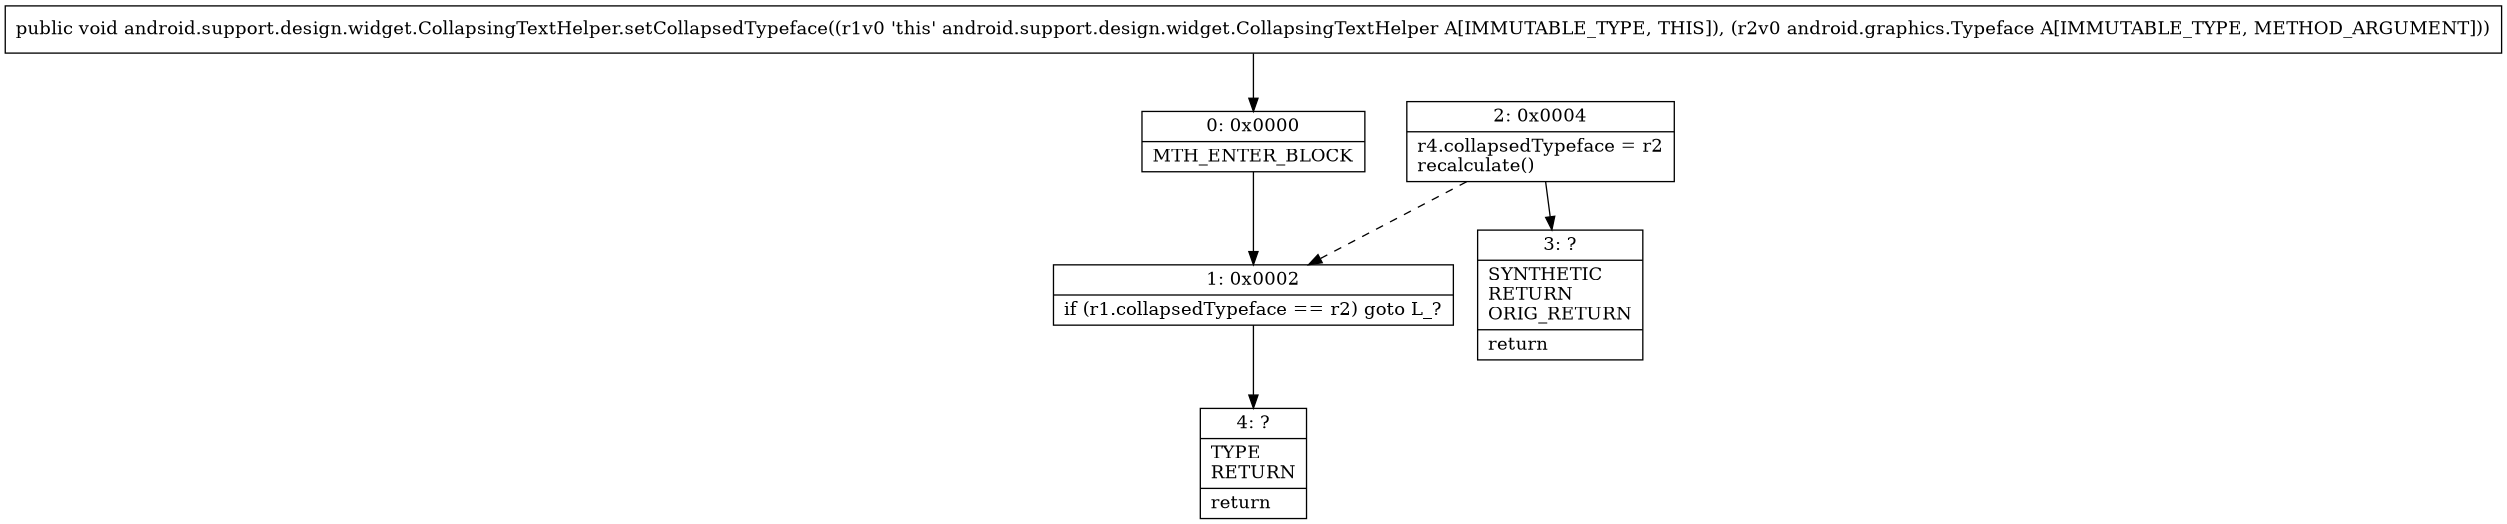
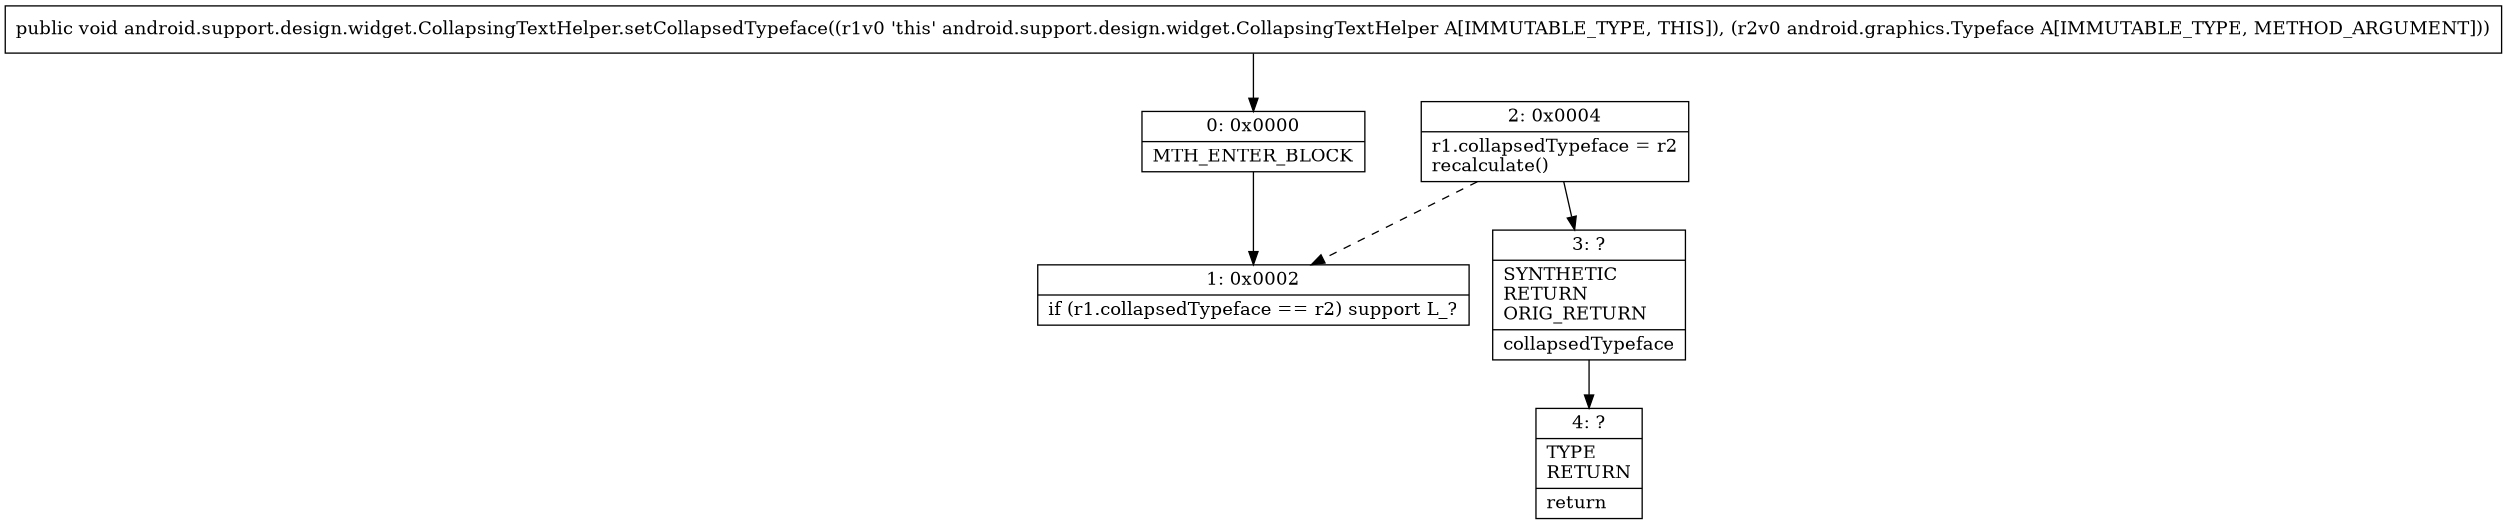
(1541, 146) -> (1555, 146)
(1253, 309) -> (1253, 309)
(1518, 344) -> (1589, 344)
(1253, 360) -> (1589, 377)
